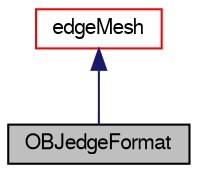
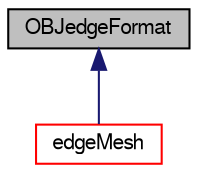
(99, 97) -> (99, 97)
